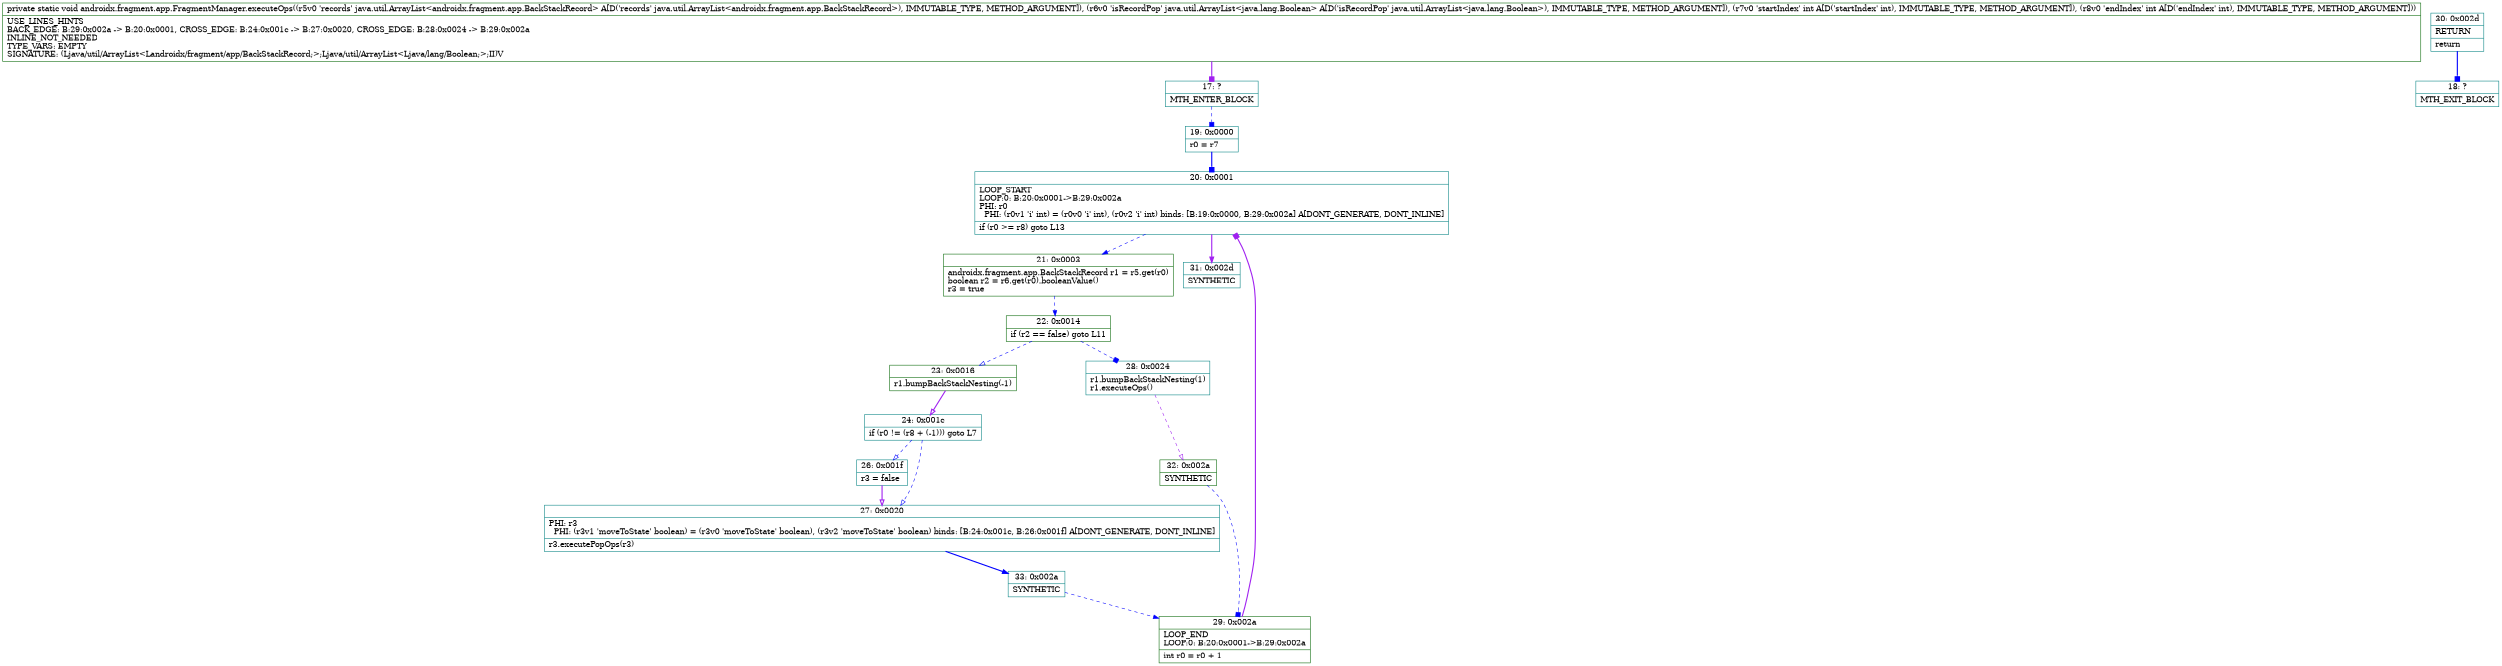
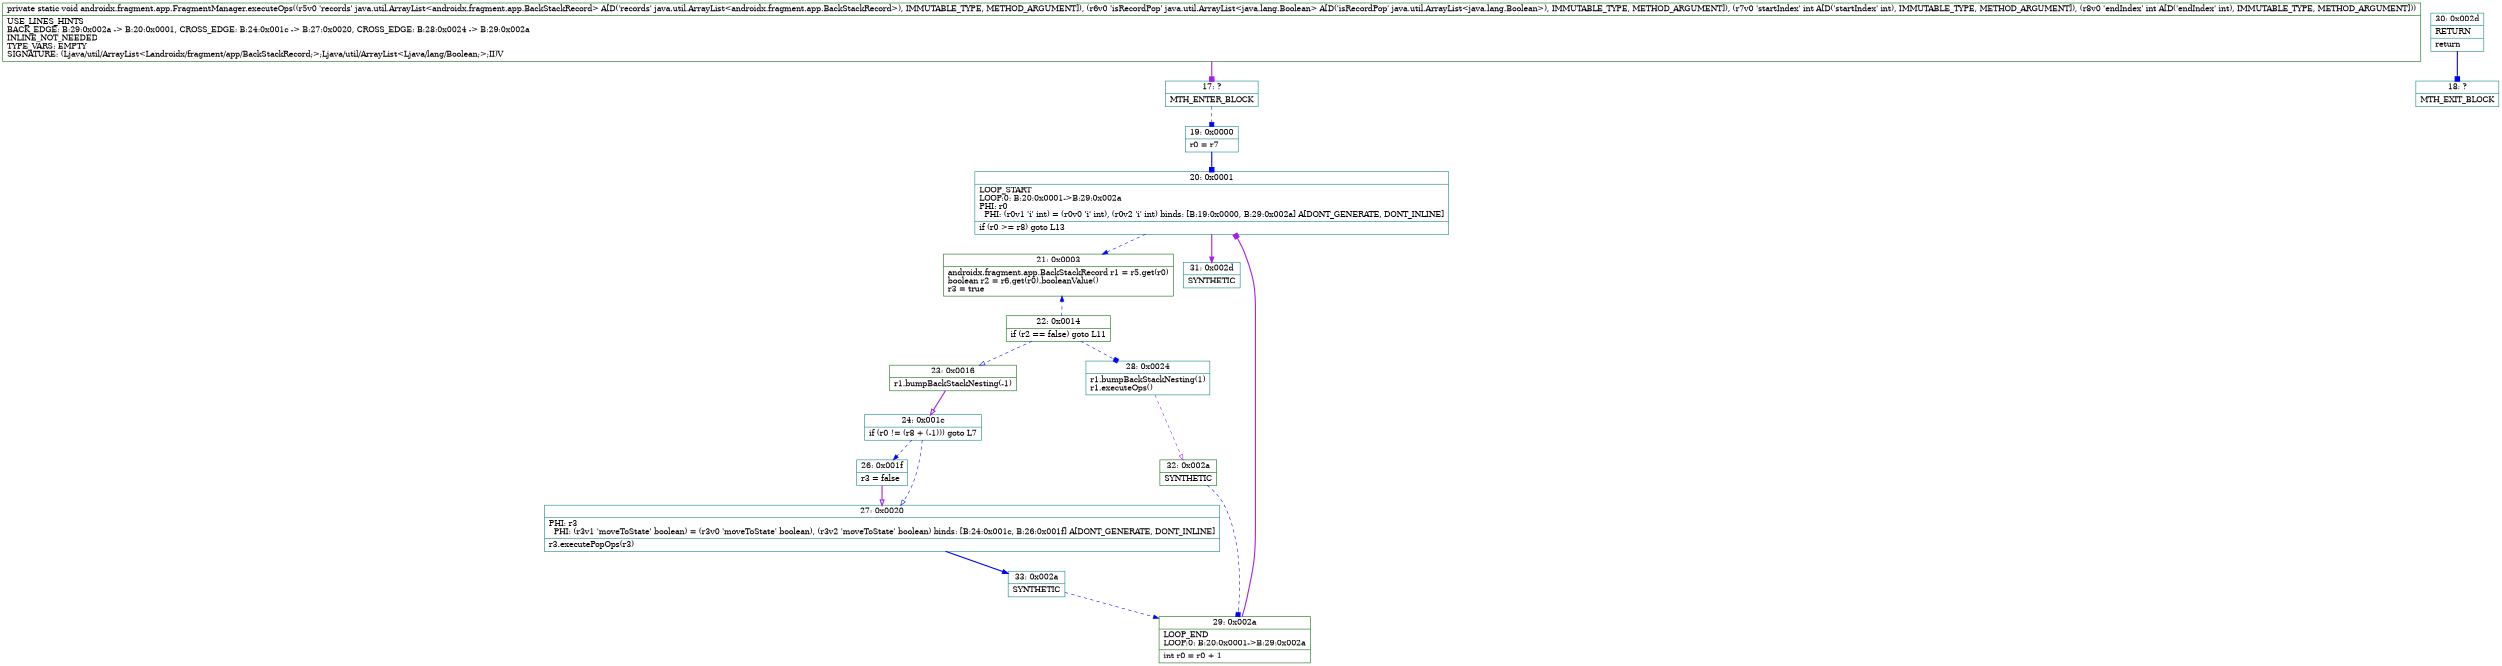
(1055, 303) -> (1062, 309)
(904, 448) -> (904, 448)
